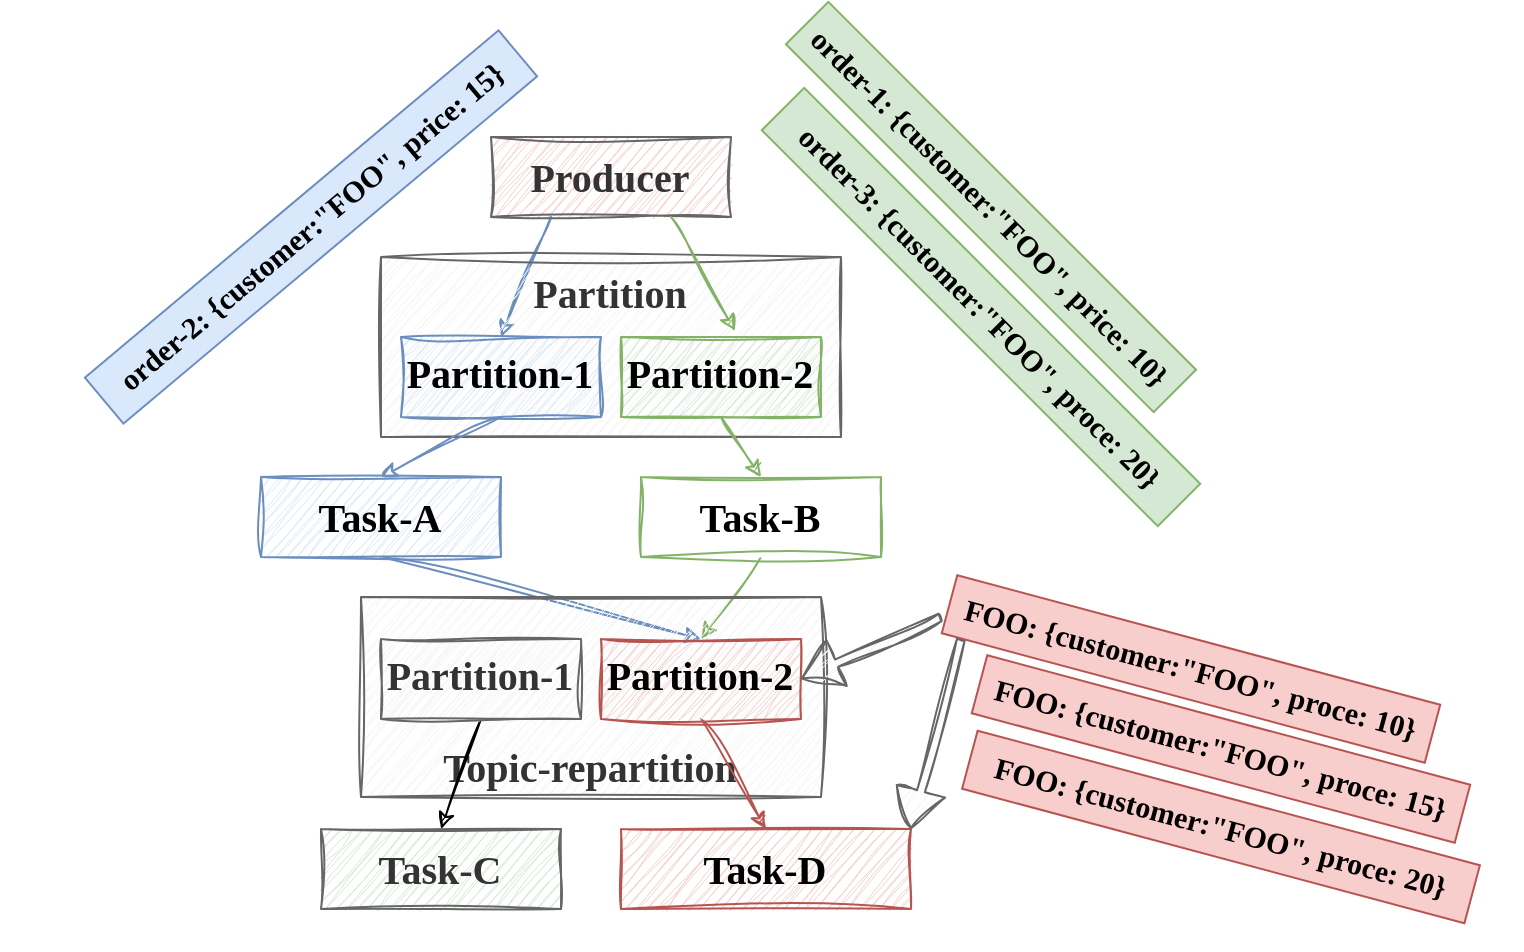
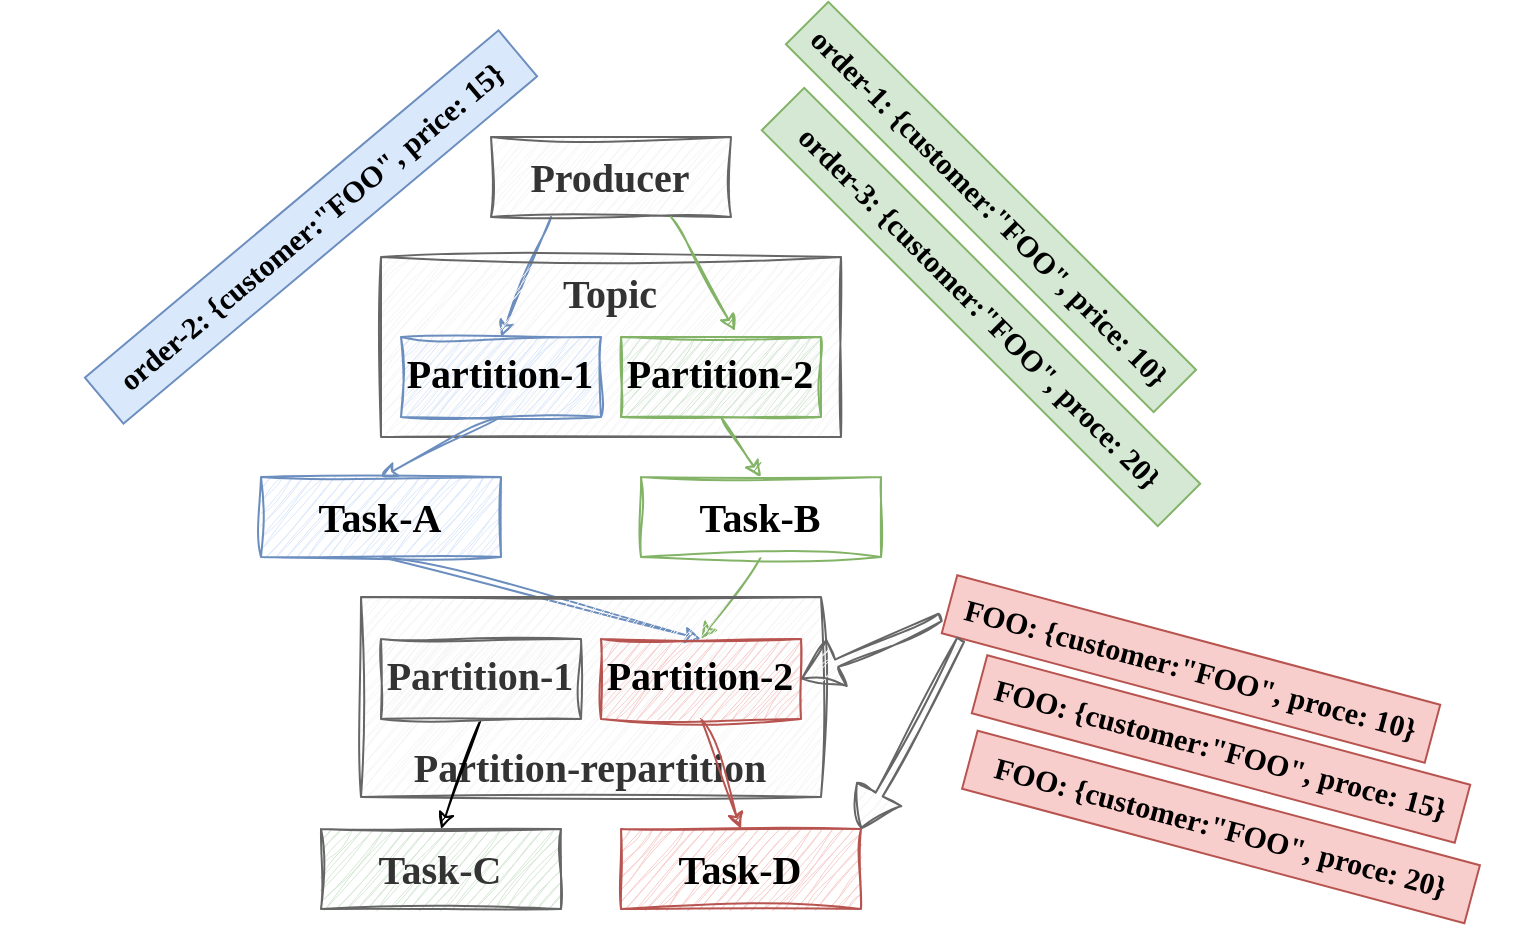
(611, 177) -> (611, 177)
(611, 295) -> (611, 295)
(591, 767) -> (591, 767)
(766, 869) -> (741, 869)
